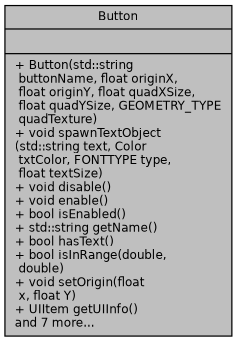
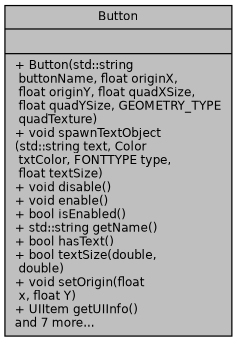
(91, 255) -> (86, 255)
